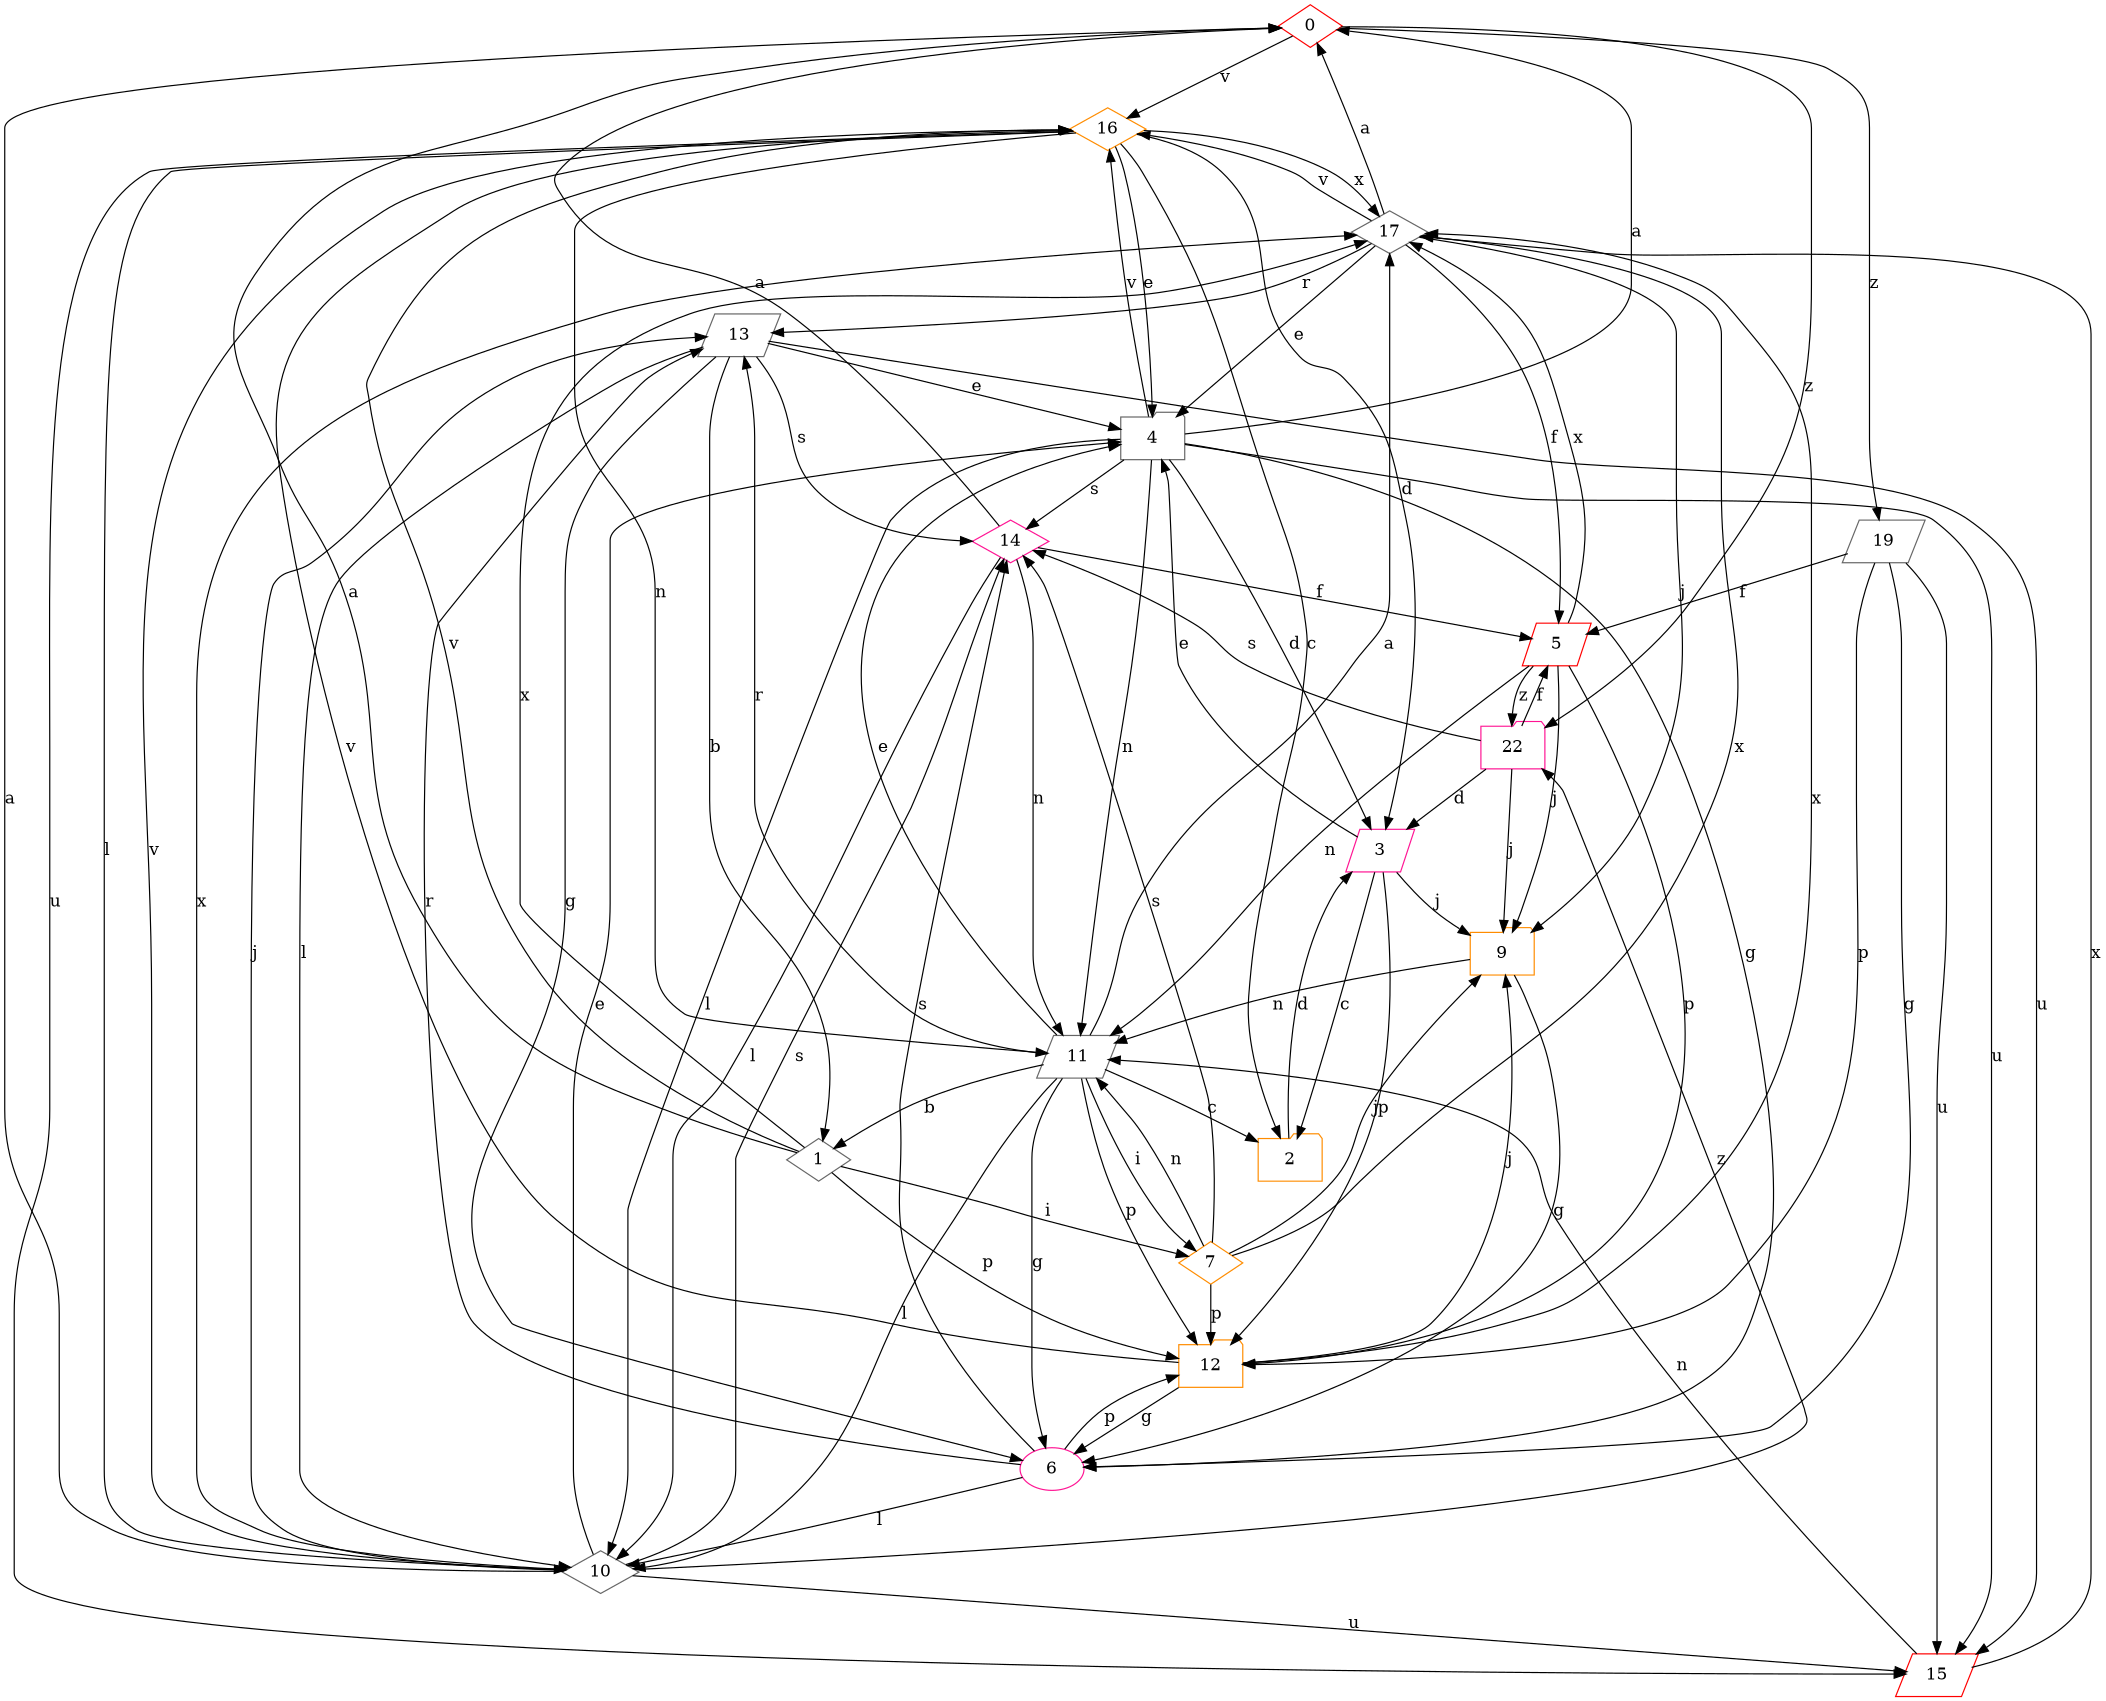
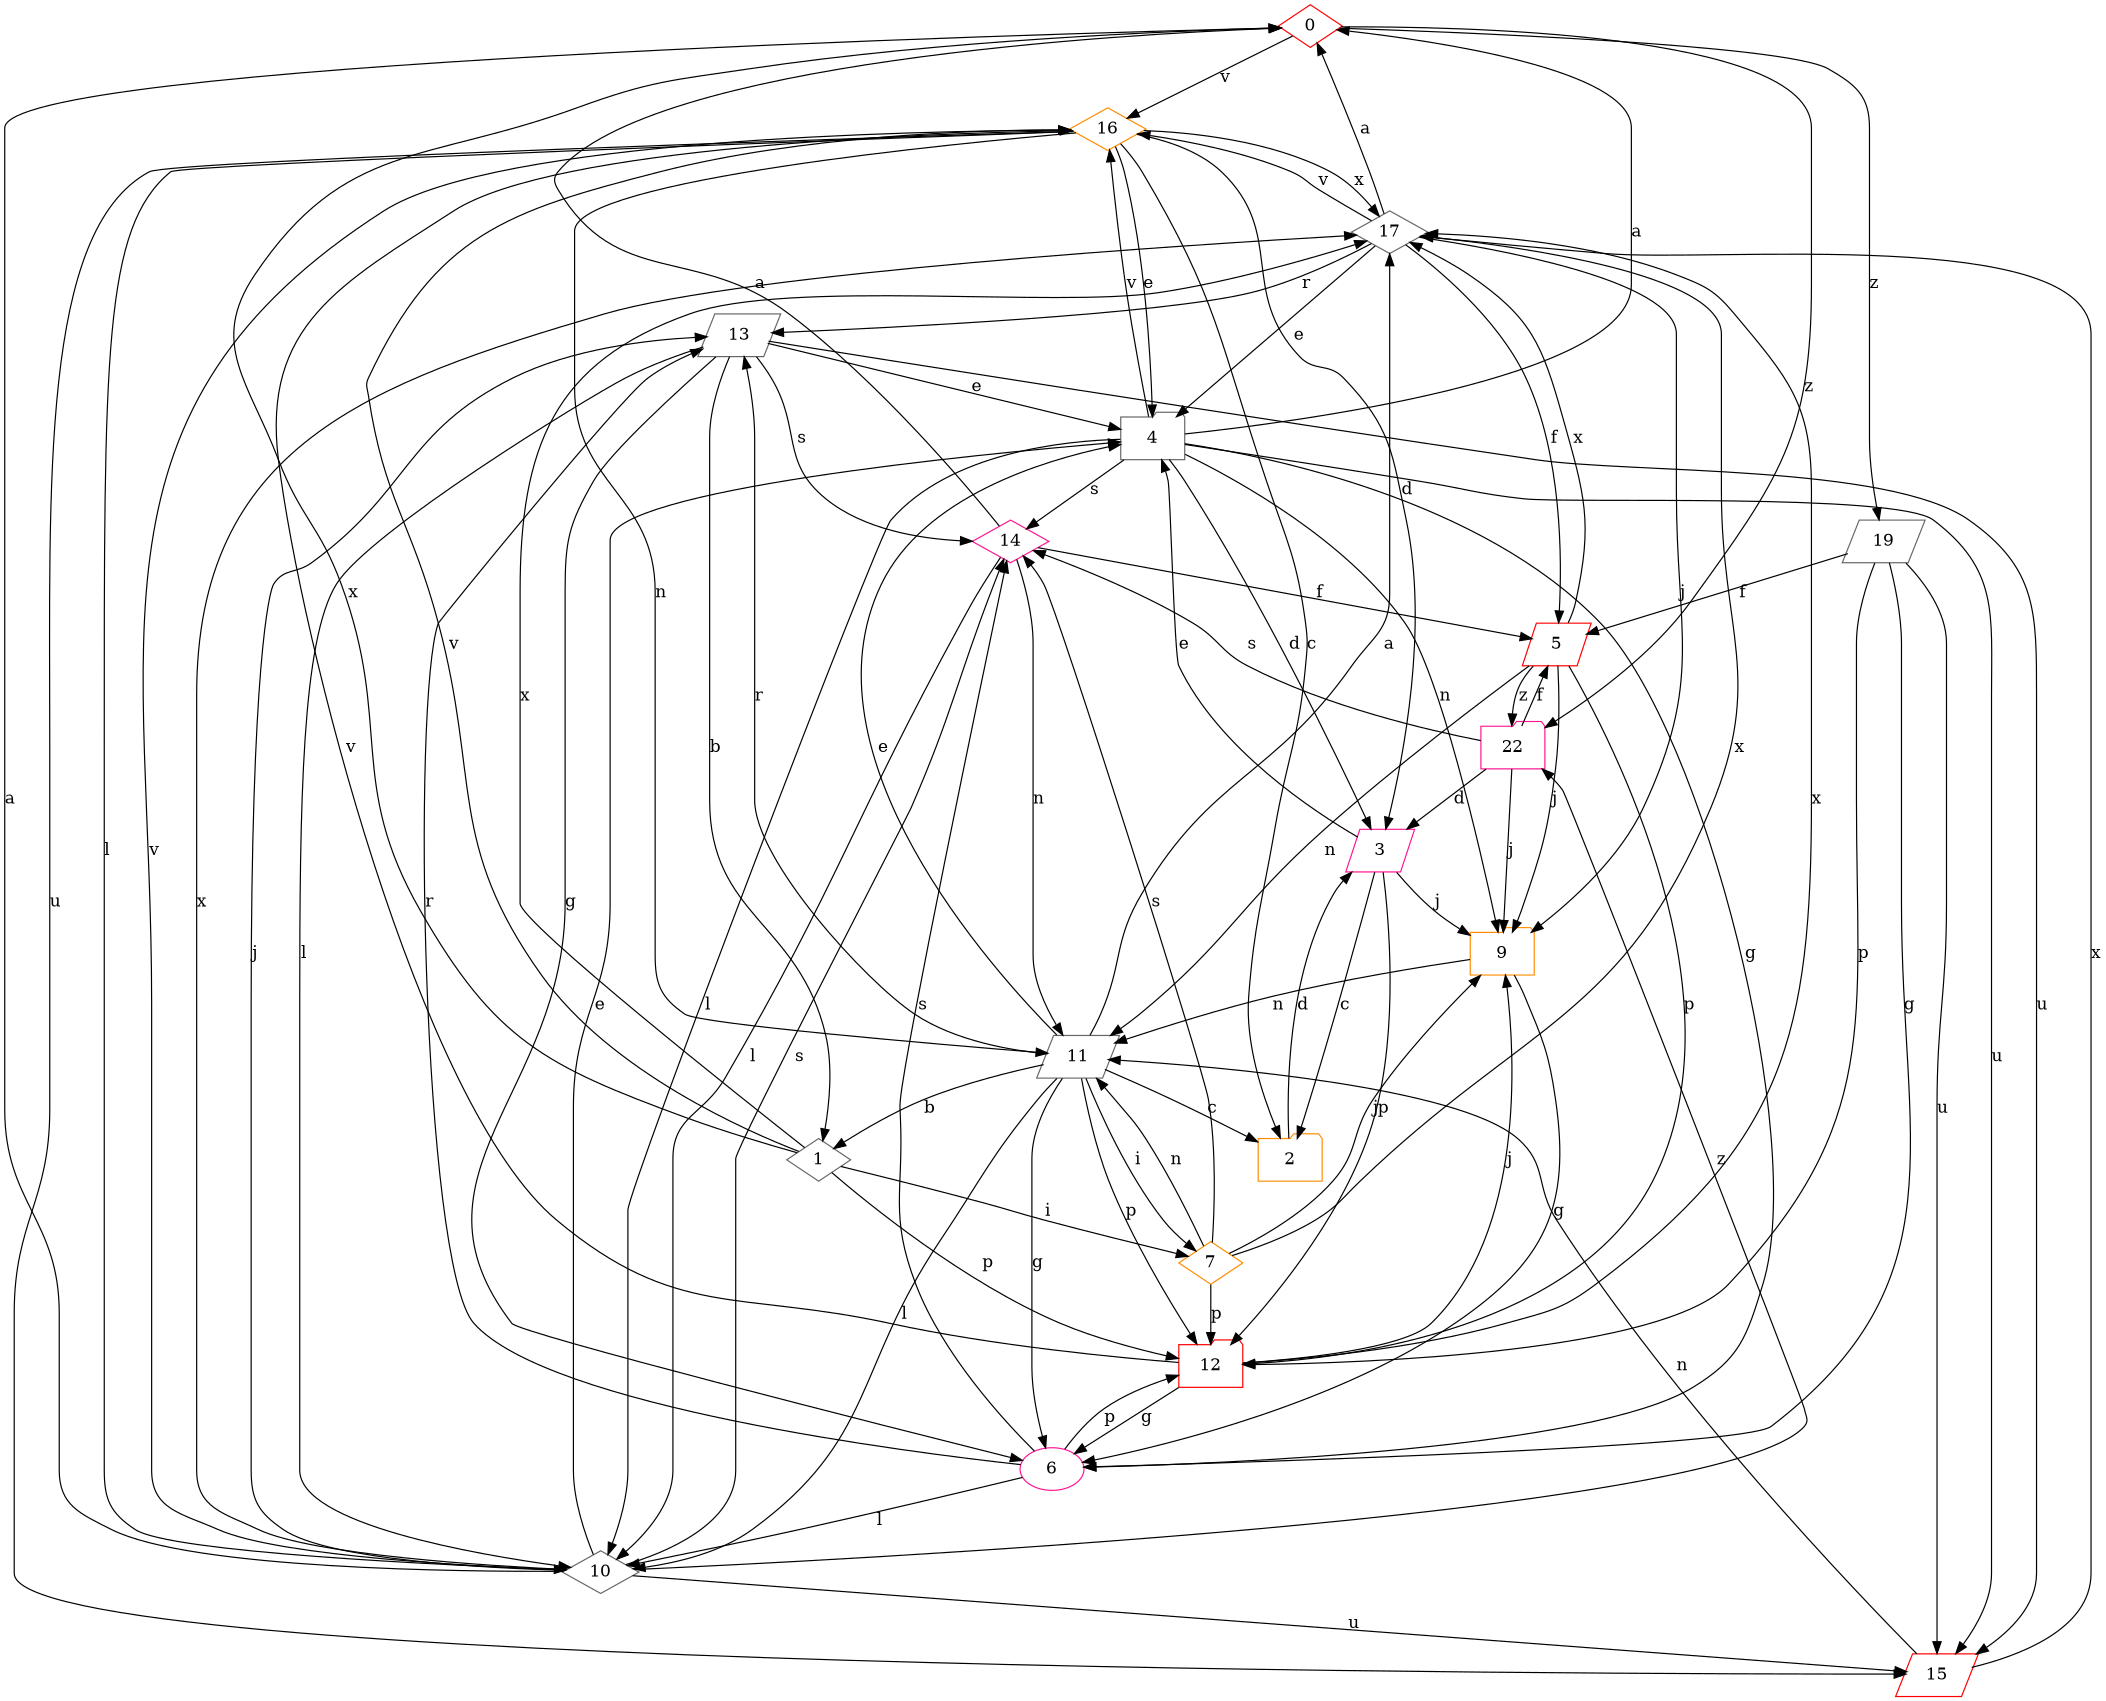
(354, 593) -> (354, 593)
(1120, 742) -> (1406, 624)
(1211, 1366) -> (1211, 1366)
